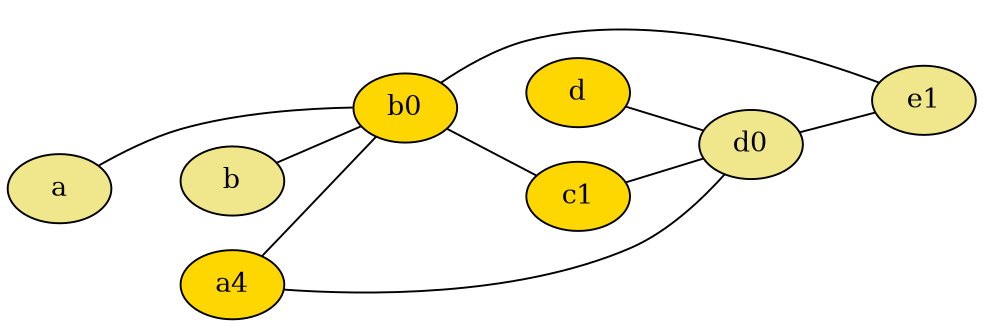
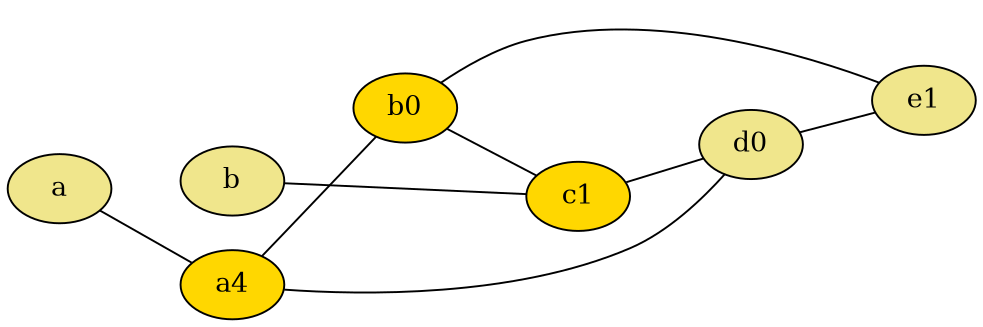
(578, 93) -> none
(222, 120) -> (146, 237)
(319, 145) -> (405, 189)
